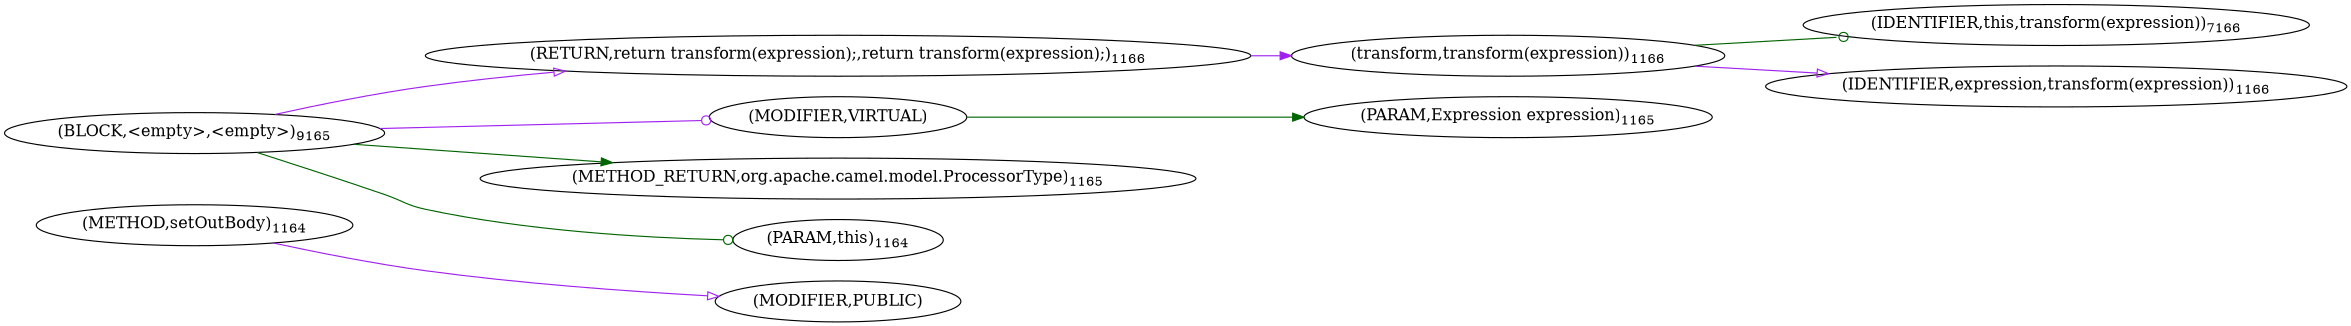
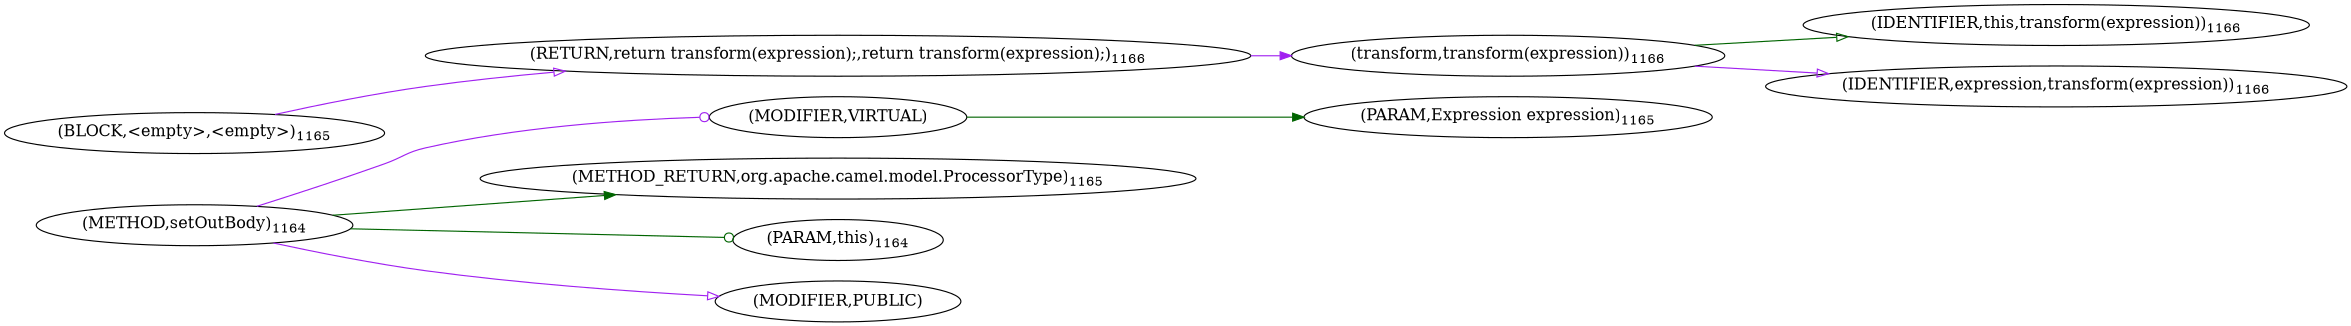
(2224, 23) -> (2224, 23)
(1766, 41) -> (1766, 41)
(541, 125) -> (473, 139)
(314, 131) -> (314, 131)
(477, 153) -> (469, 205)
(485, 220) -> (537, 233)
